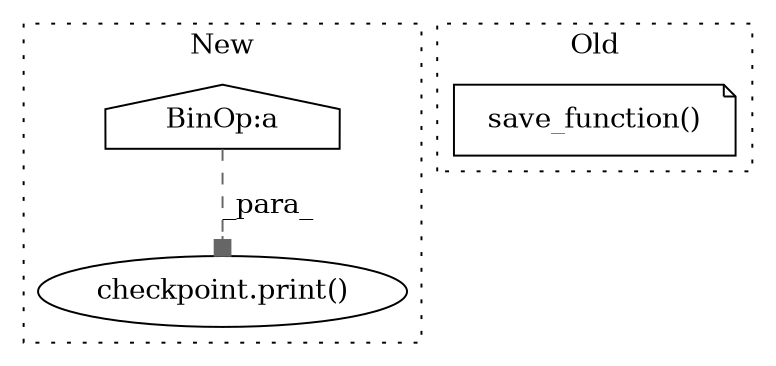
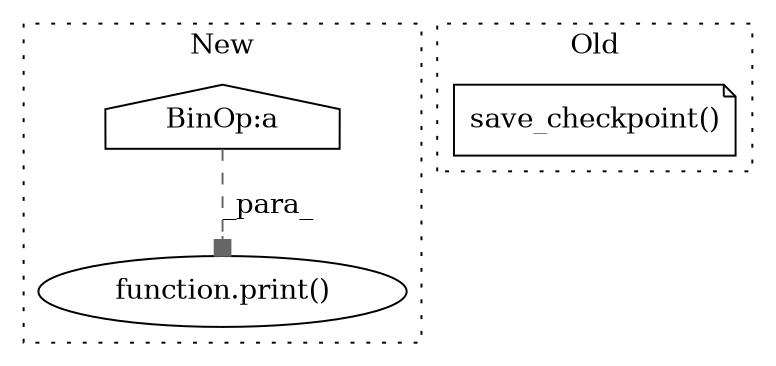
(595, 120) -> (595, 120)
(223, 291) -> (223, 291)
